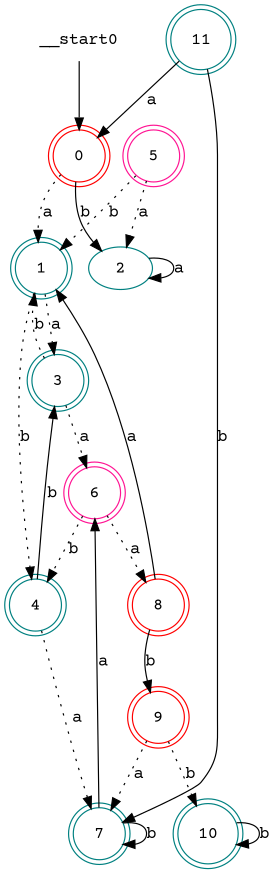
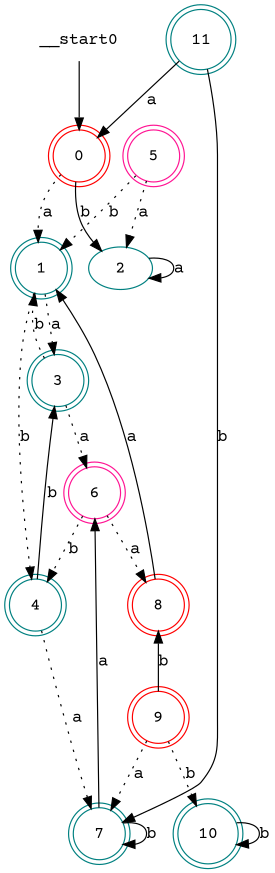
(145, 655) -> (158, 667)
